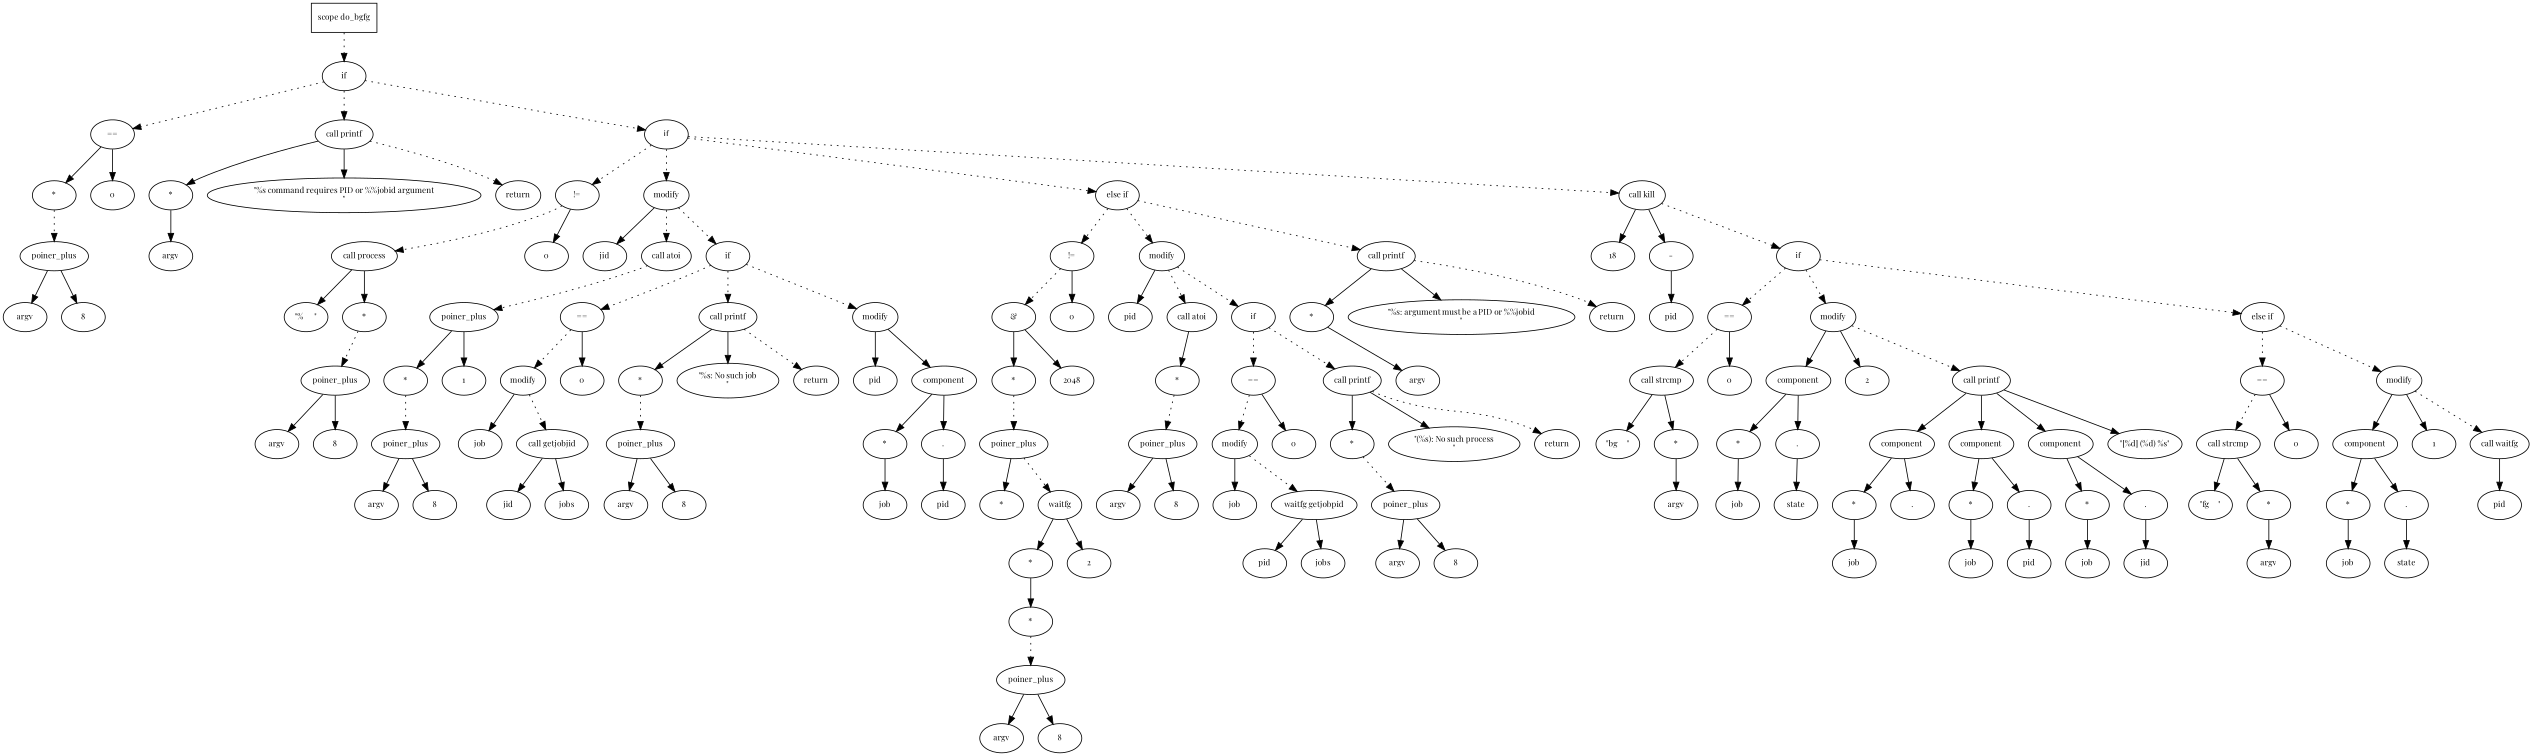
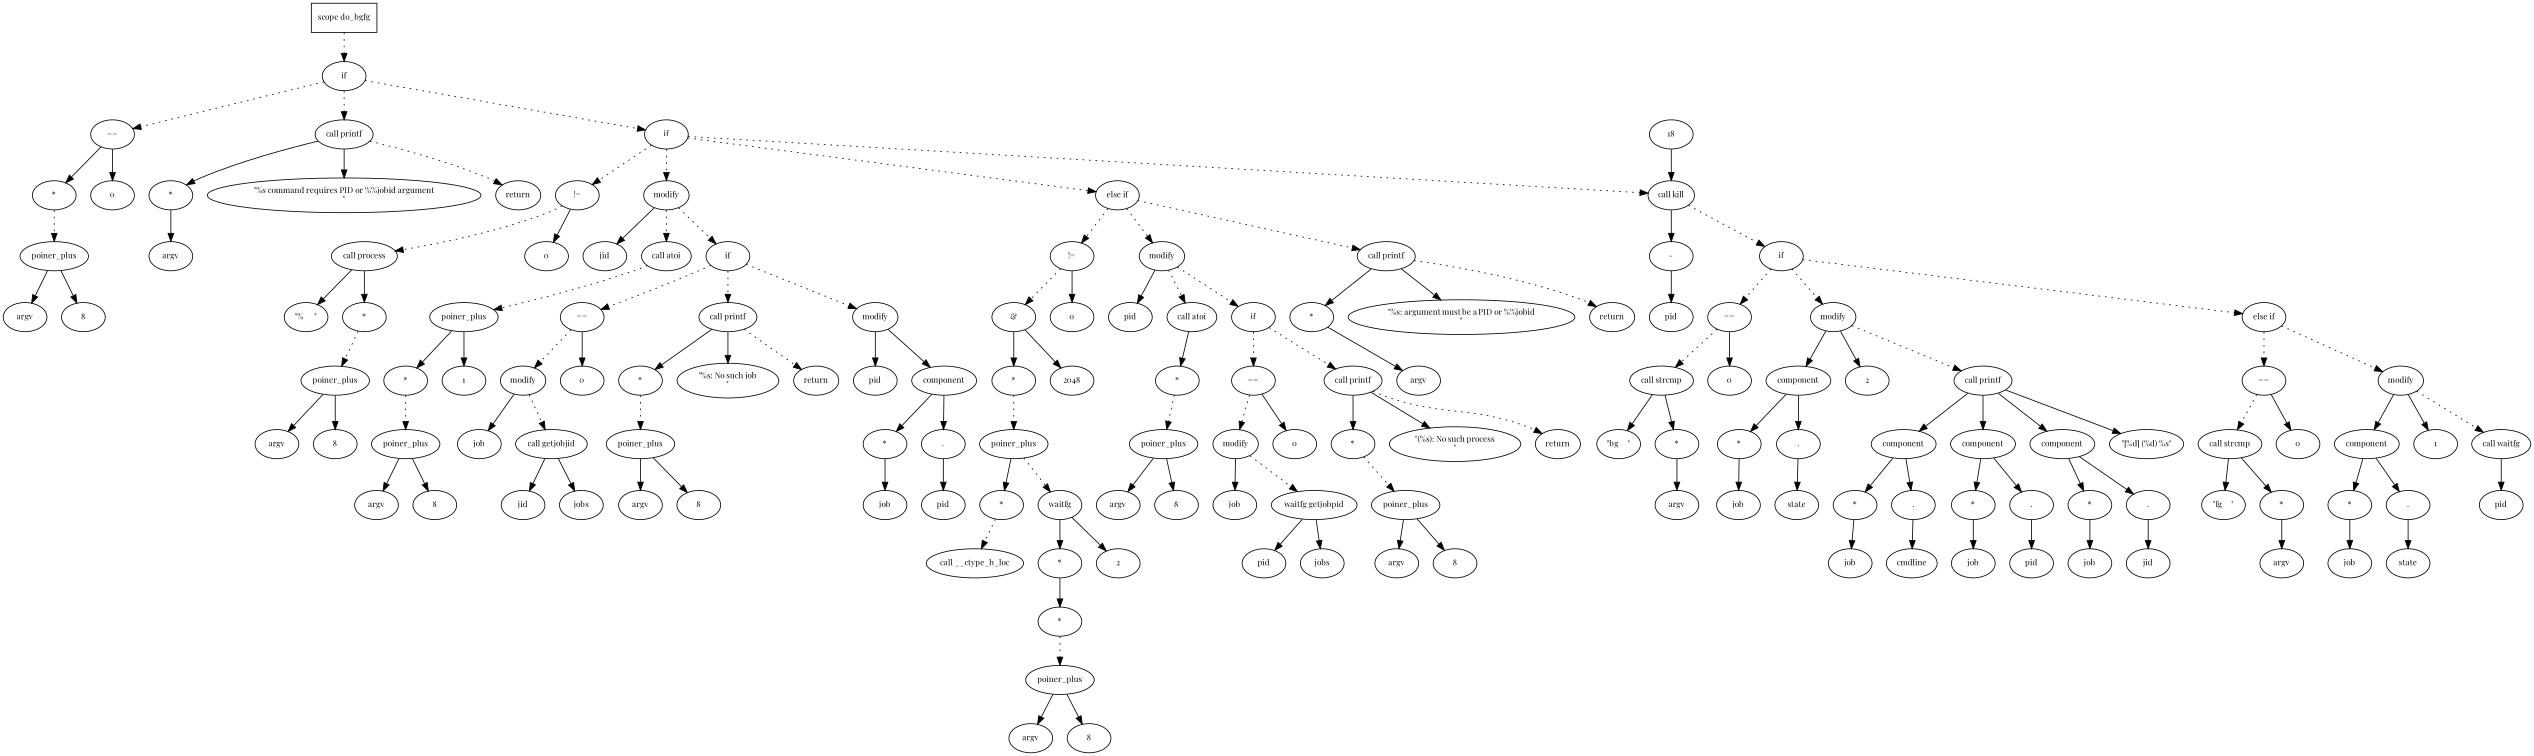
(1629, 222) -> (1671, 161)
none -> (975, 563)
none -> (1912, 563)
